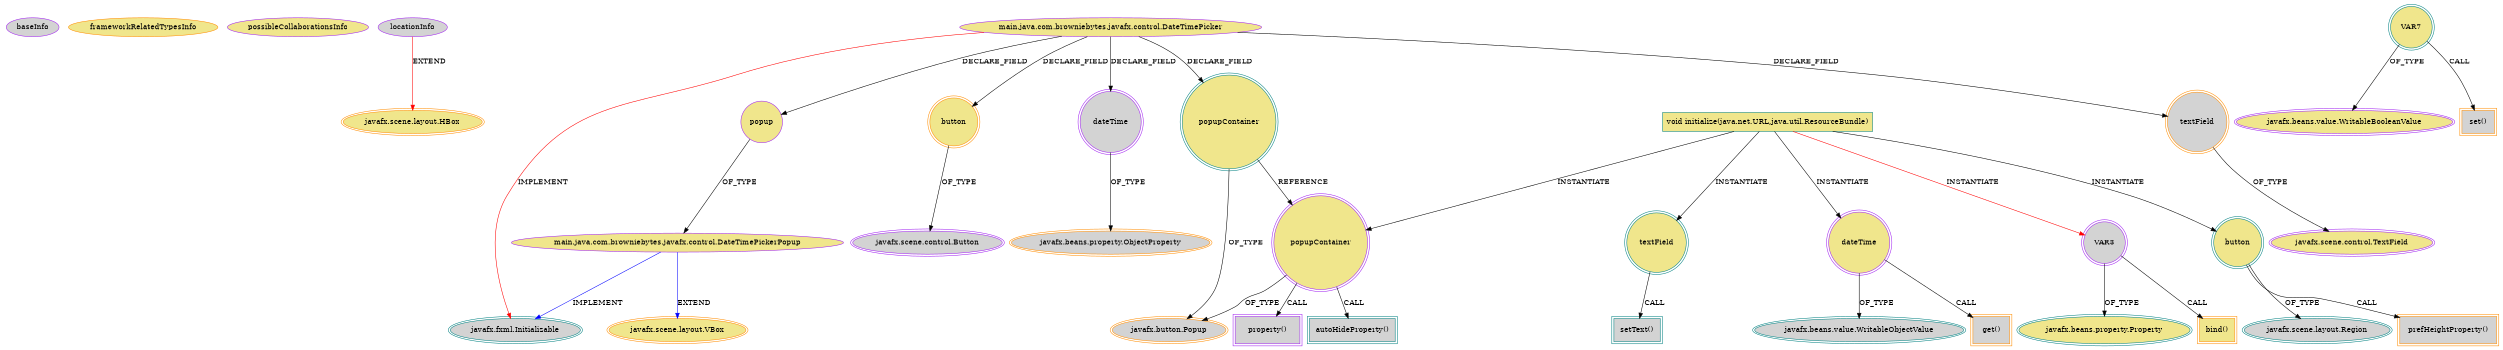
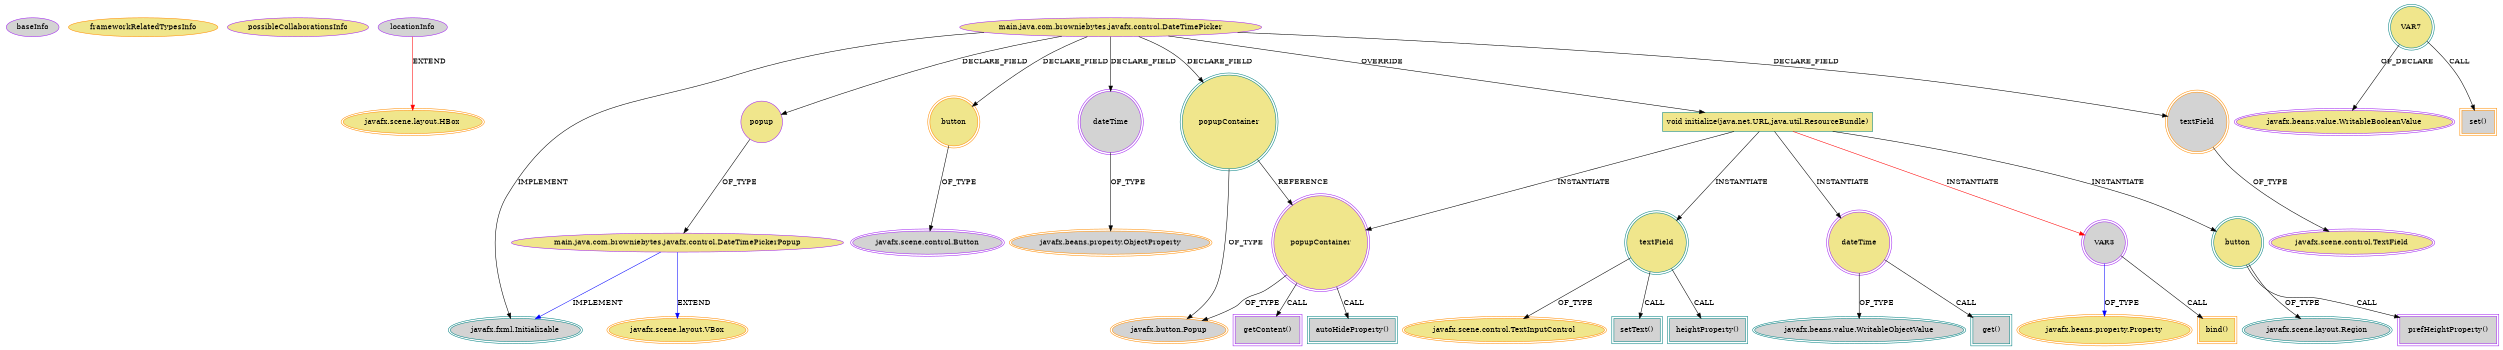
(2407, 62) -> (2407, 62)
none -> (1434, 74)
(669, 93) -> (669, 93)
(2105, 287) -> (2105, 287)
(1268, 330) -> (1268, 330)
none -> (1504, 330)
none -> (1708, 330)
(1991, 330) -> (1991, 330)
(2105, 330) -> (2105, 330)
(2448, 330) -> (2448, 330)
